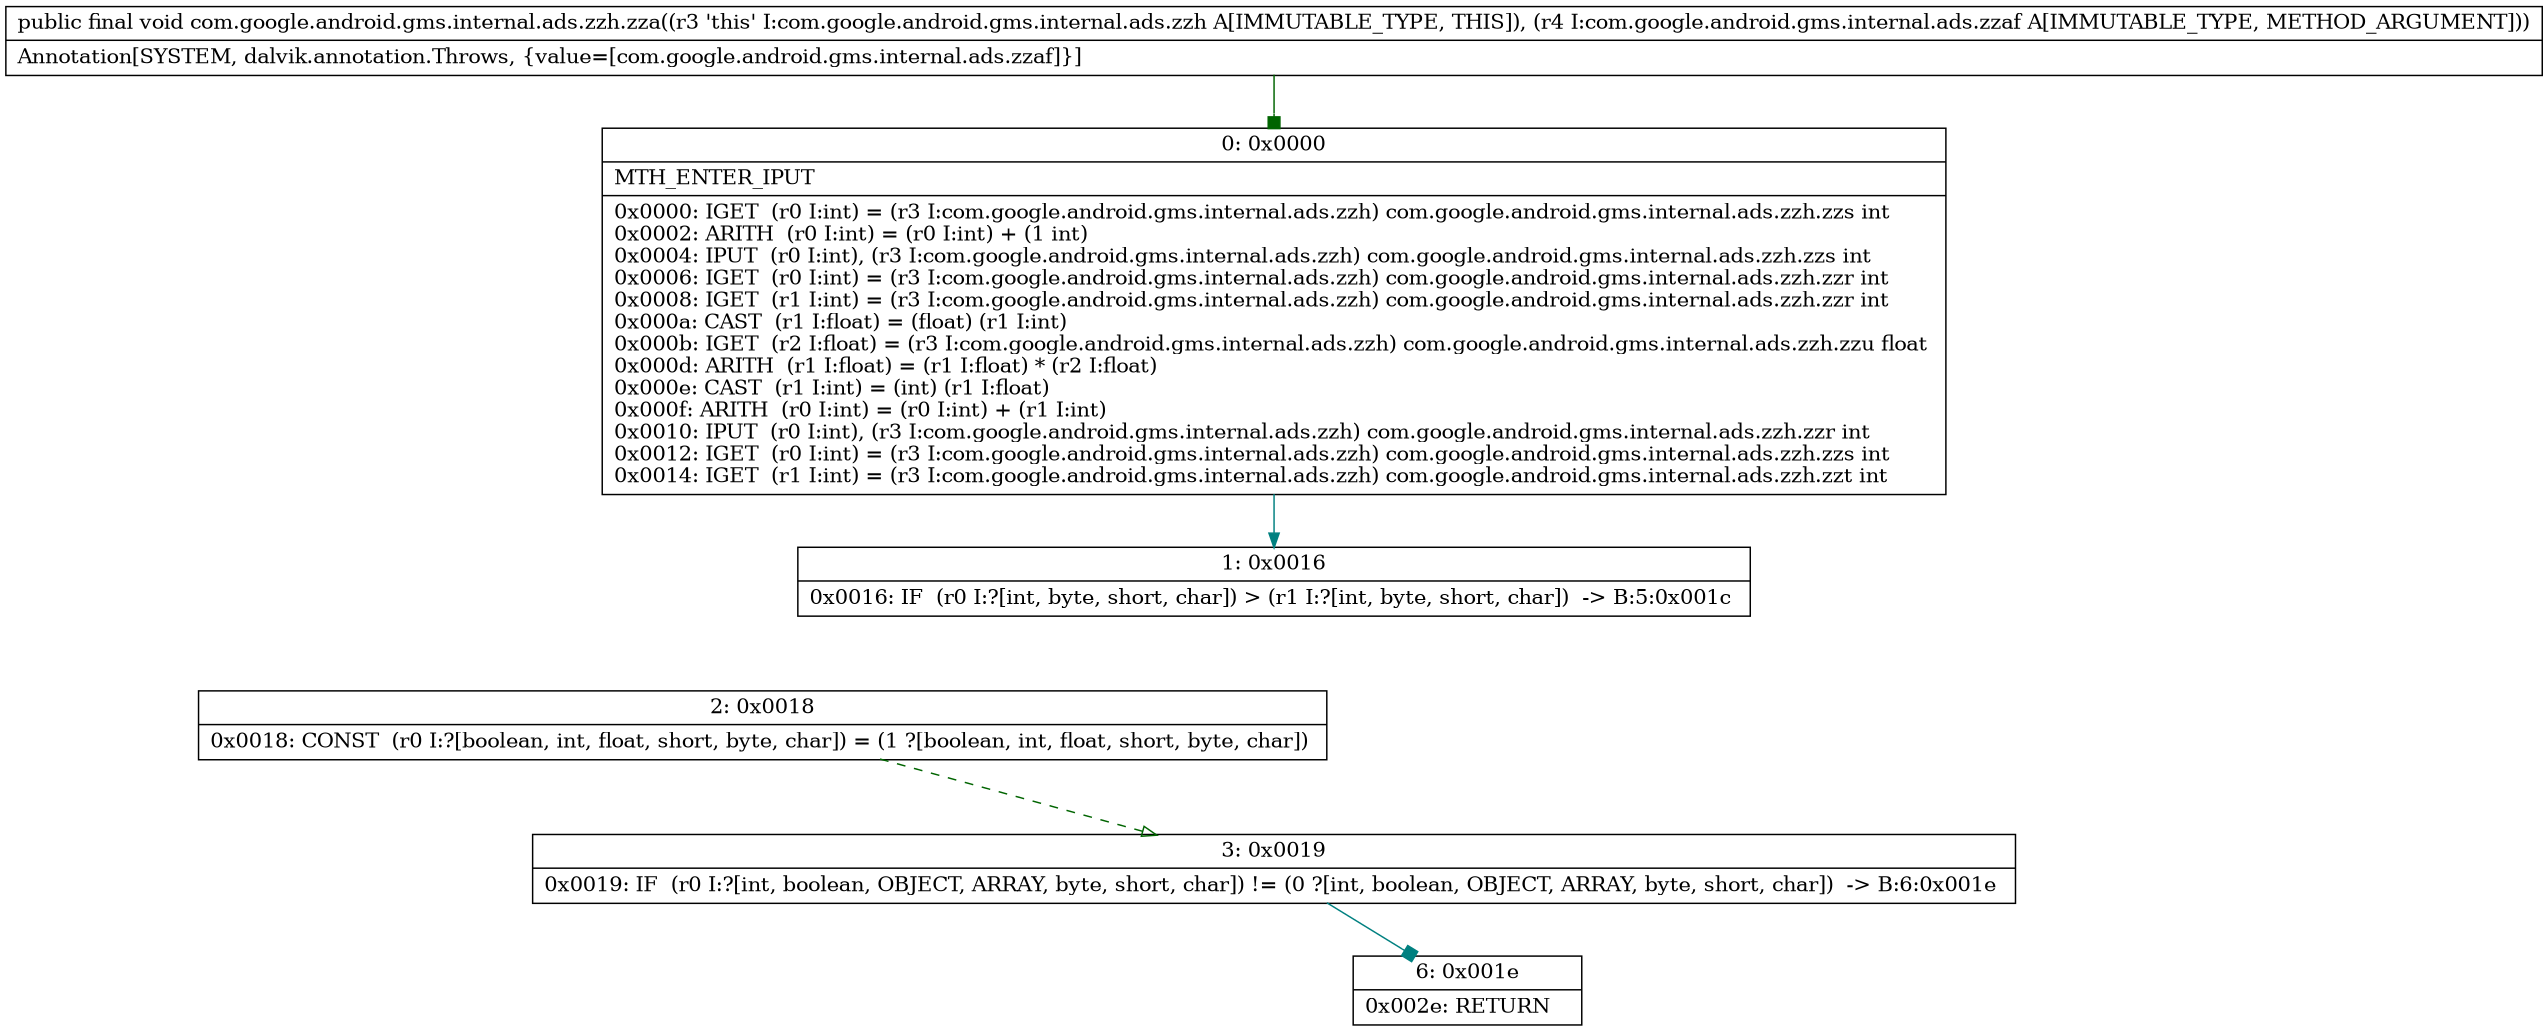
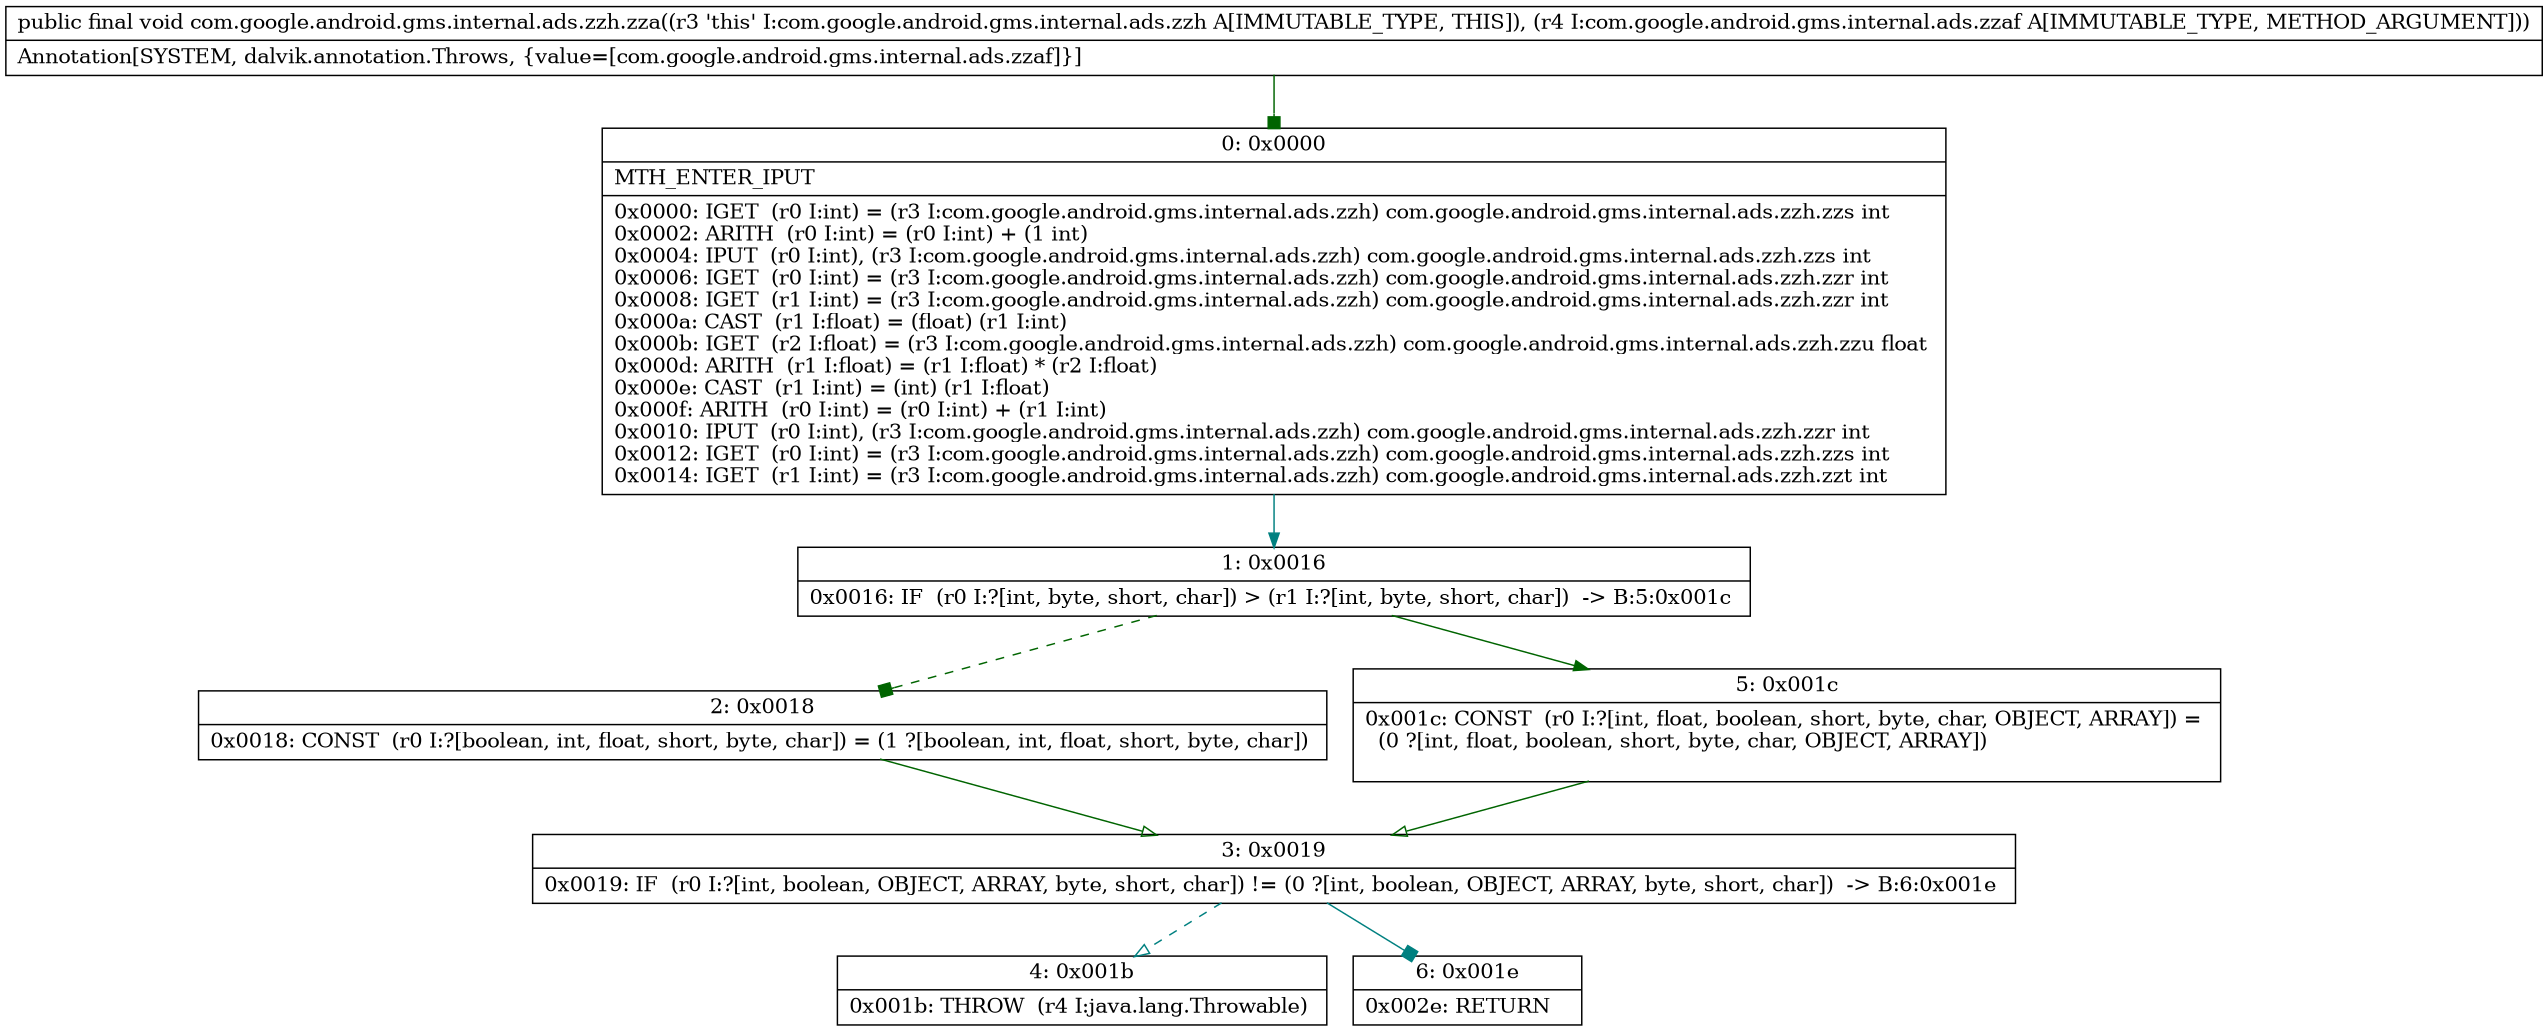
none -> (1025, 652)
none -> (1787, 725)
(1011, 795) -> (1011, 795)
none -> (1082, 991)
